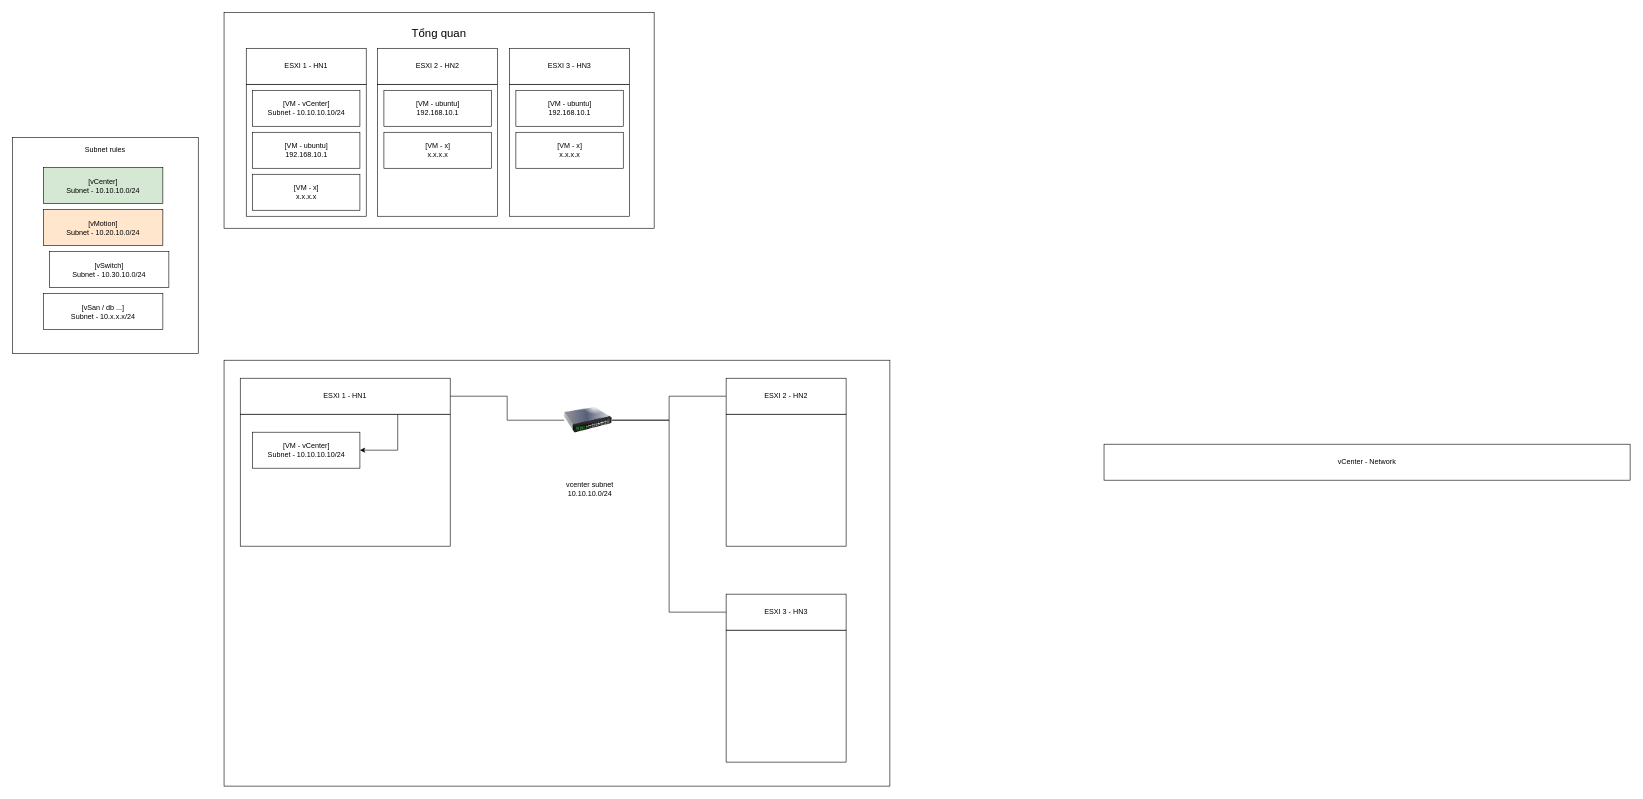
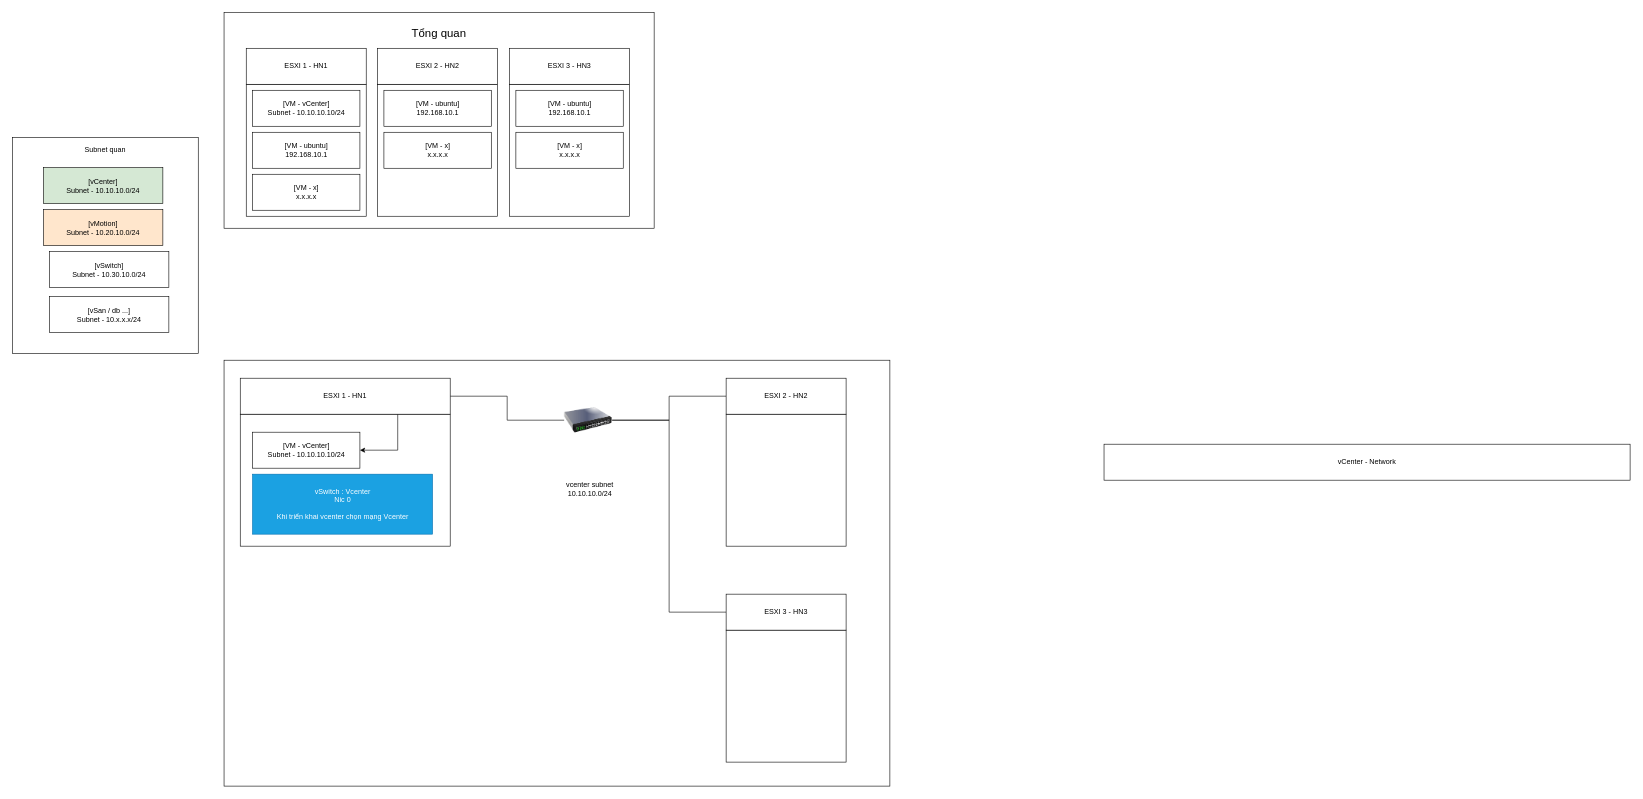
(105, 150) -> (105, 150)
(103, 312) -> (109, 315)
none -> (343, 504)
